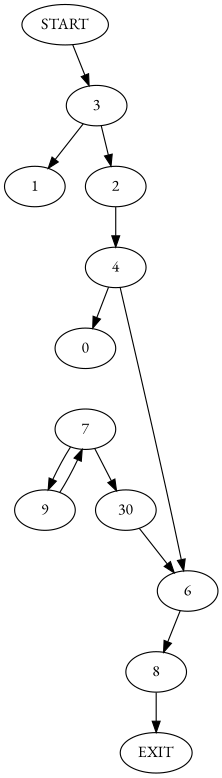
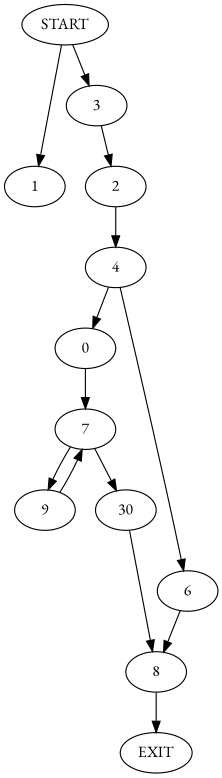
(69, 142) -> (51, 100)
none -> (85, 383)
(153, 546) -> (140, 585)
